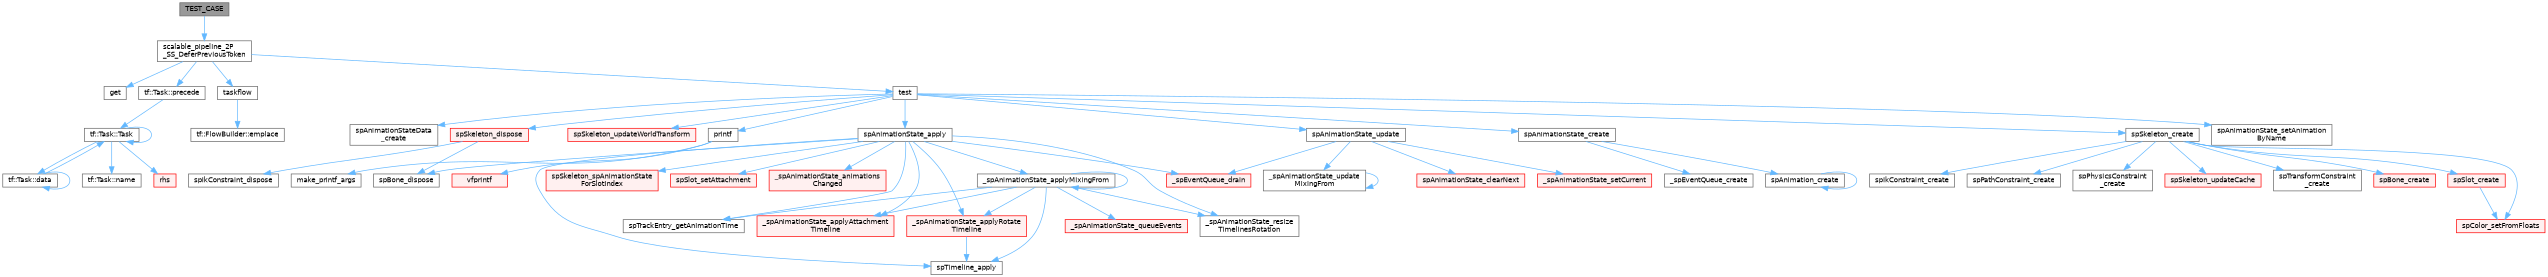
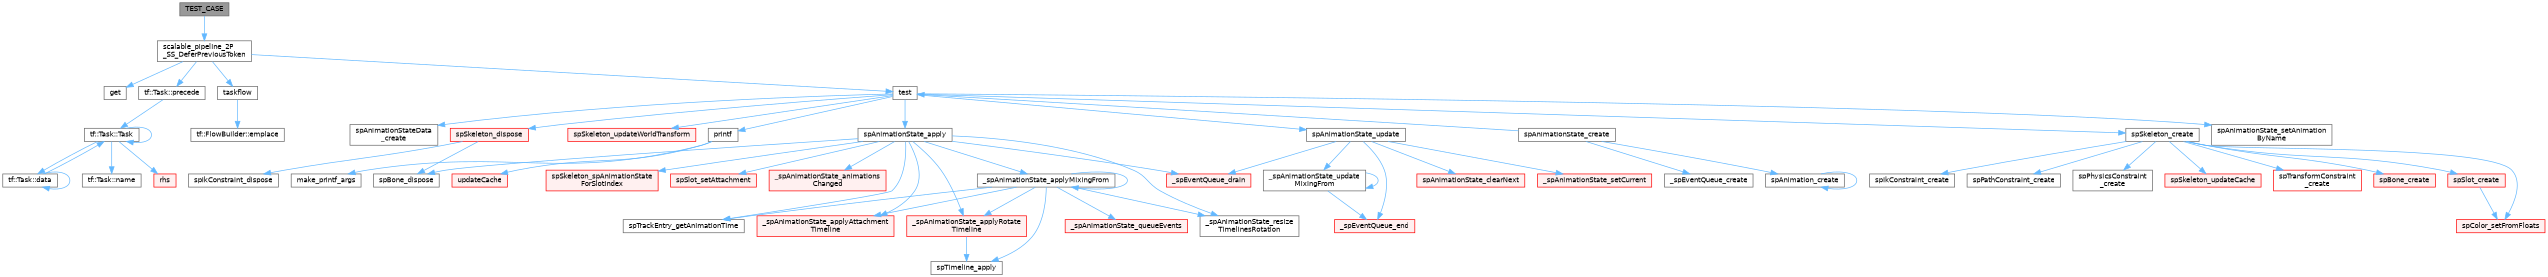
(1214, 113) -> (1221, 113)
(480, 181) -> (480, 181)
(2317, 181) -> (2317, 181)
(558, 214) -> none
none -> (1375, 226)
